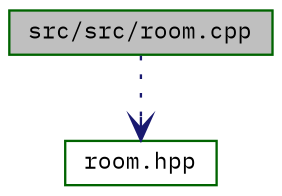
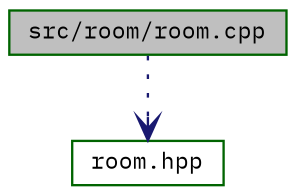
(141, 33) -> (148, 33)
